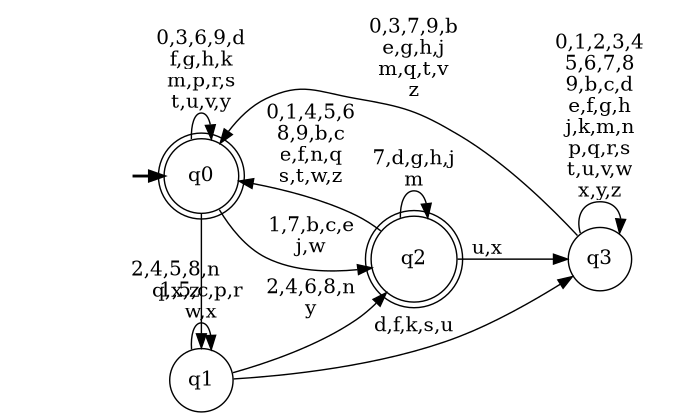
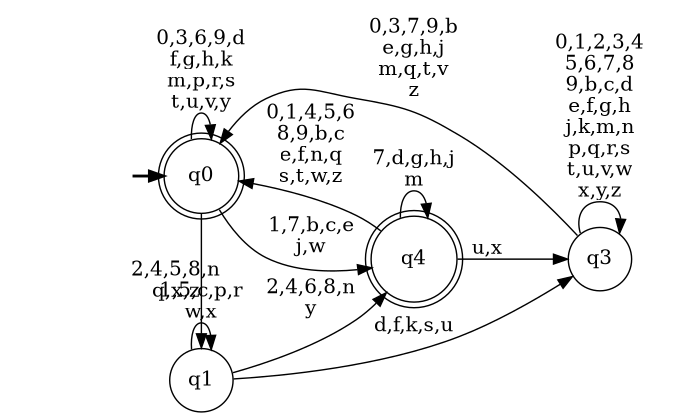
(414, 259) -> (414, 259)
